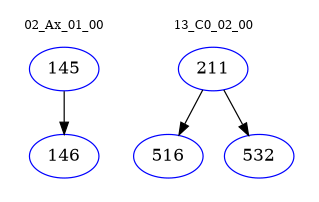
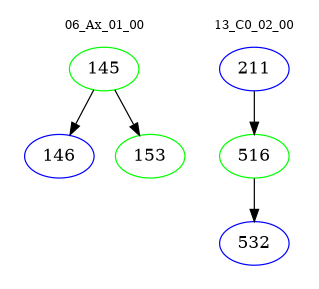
(64, 26) -> (105, 26)
(64, 69) -> (104, 69)
(233, 107) -> (254, 194)
none -> (150, 156)
(168, 156) -> (254, 156)
